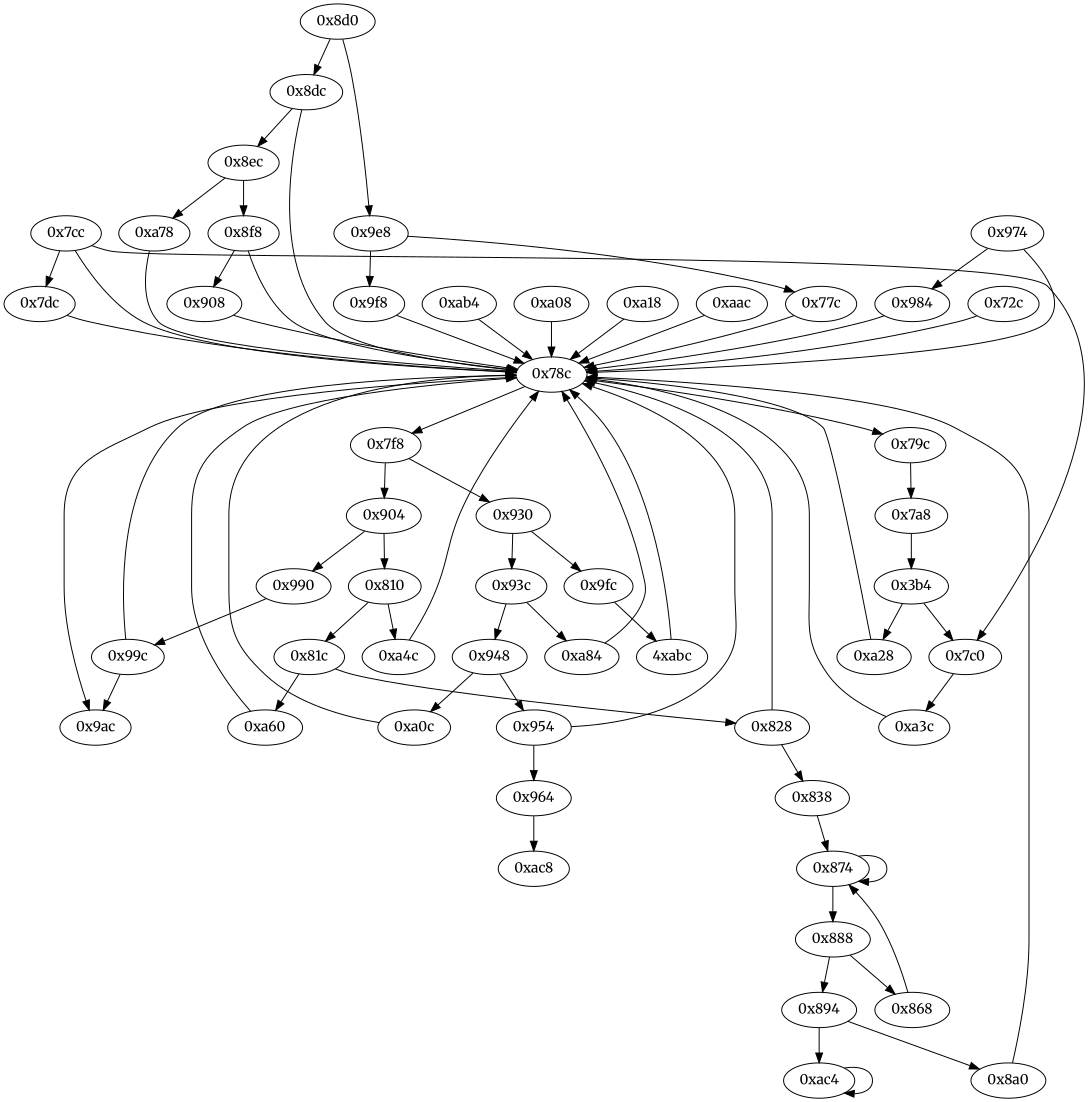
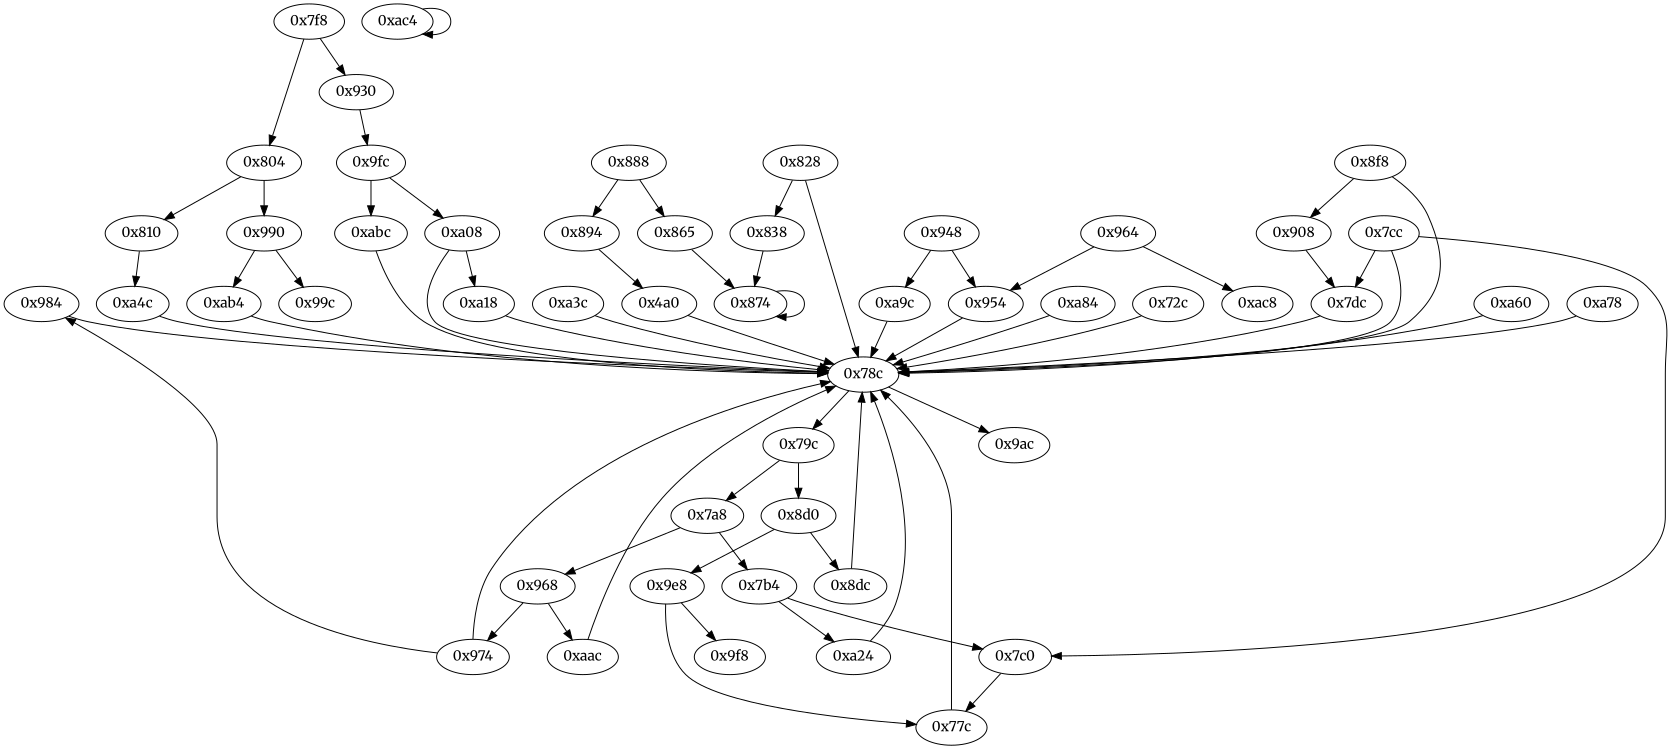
(244, 163) -> none
none -> (412, 195)
none -> (247, 264)
none -> (469, 264)
(456, 338) -> none
(370, 346) -> (1317, 265)
(473, 408) -> none
(189, 421) -> none
none -> (799, 476)
(384, 516) -> (264, 163)
(511, 586) -> none
none -> (538, 586)
(911, 586) -> (759, 586)
(309, 657) -> none
(672, 657) -> (371, 233)
(874, 657) -> (853, 657)
(114, 688) -> none
(943, 688) -> (987, 689)
(414, 728) -> (895, 304)
(534, 758) -> (1057, 266)
(833, 899) -> none
(912, 1010) -> (675, 233)
(819, 1040) -> none
(1008, 1081) -> (659, 304)
